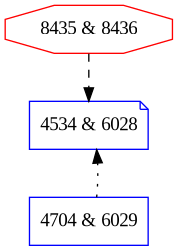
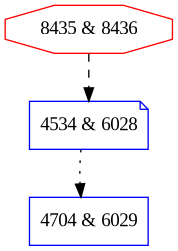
(98, 180) -> (80, 167)
